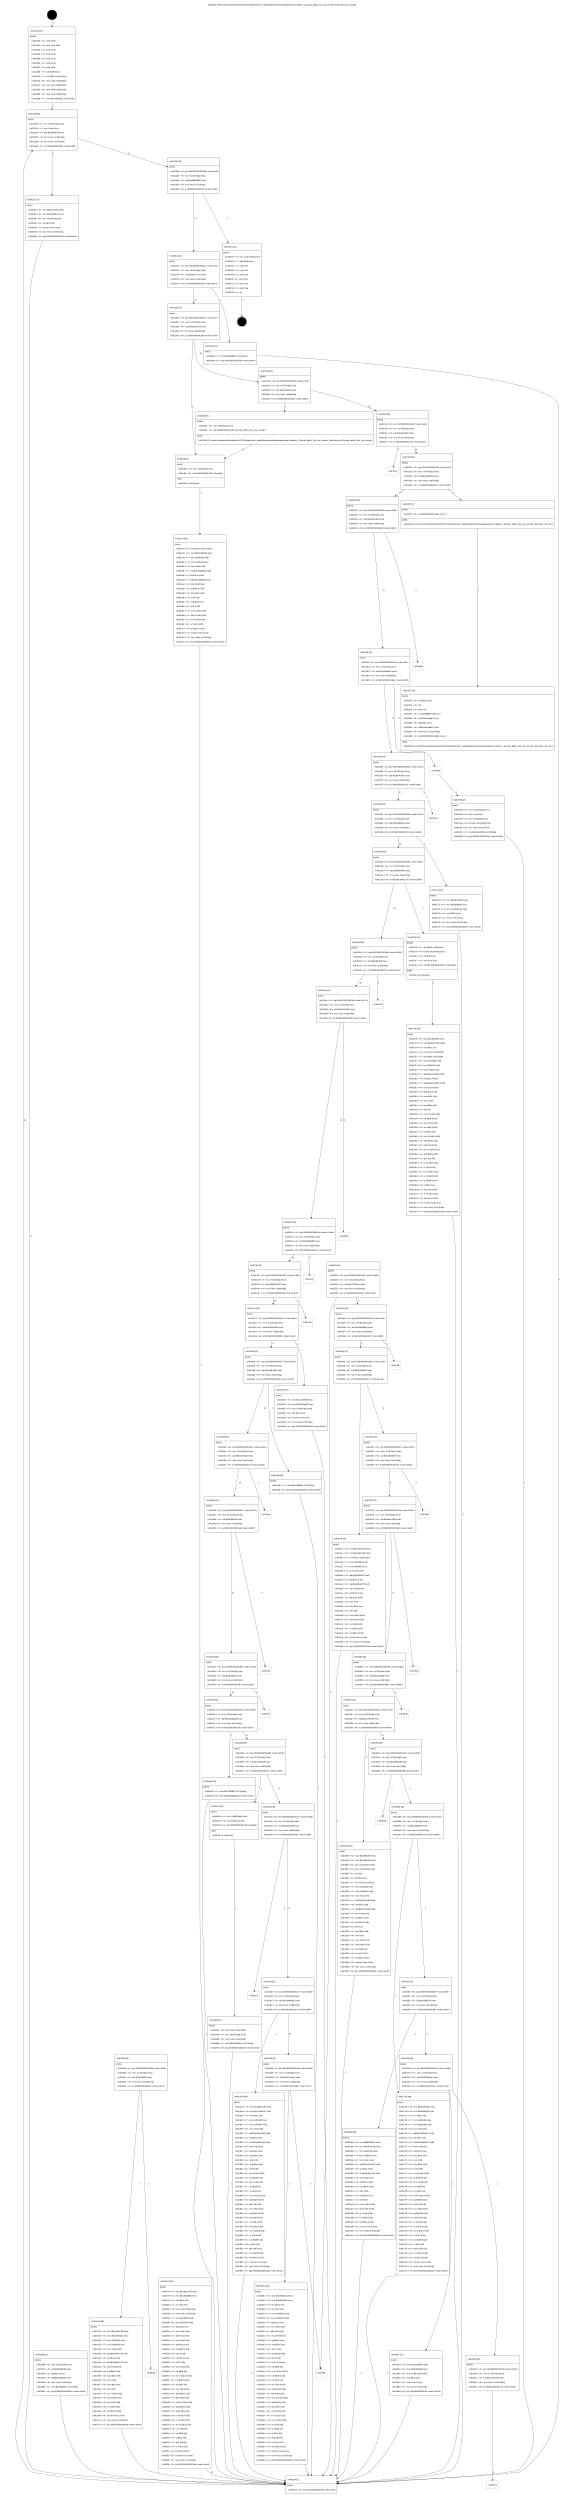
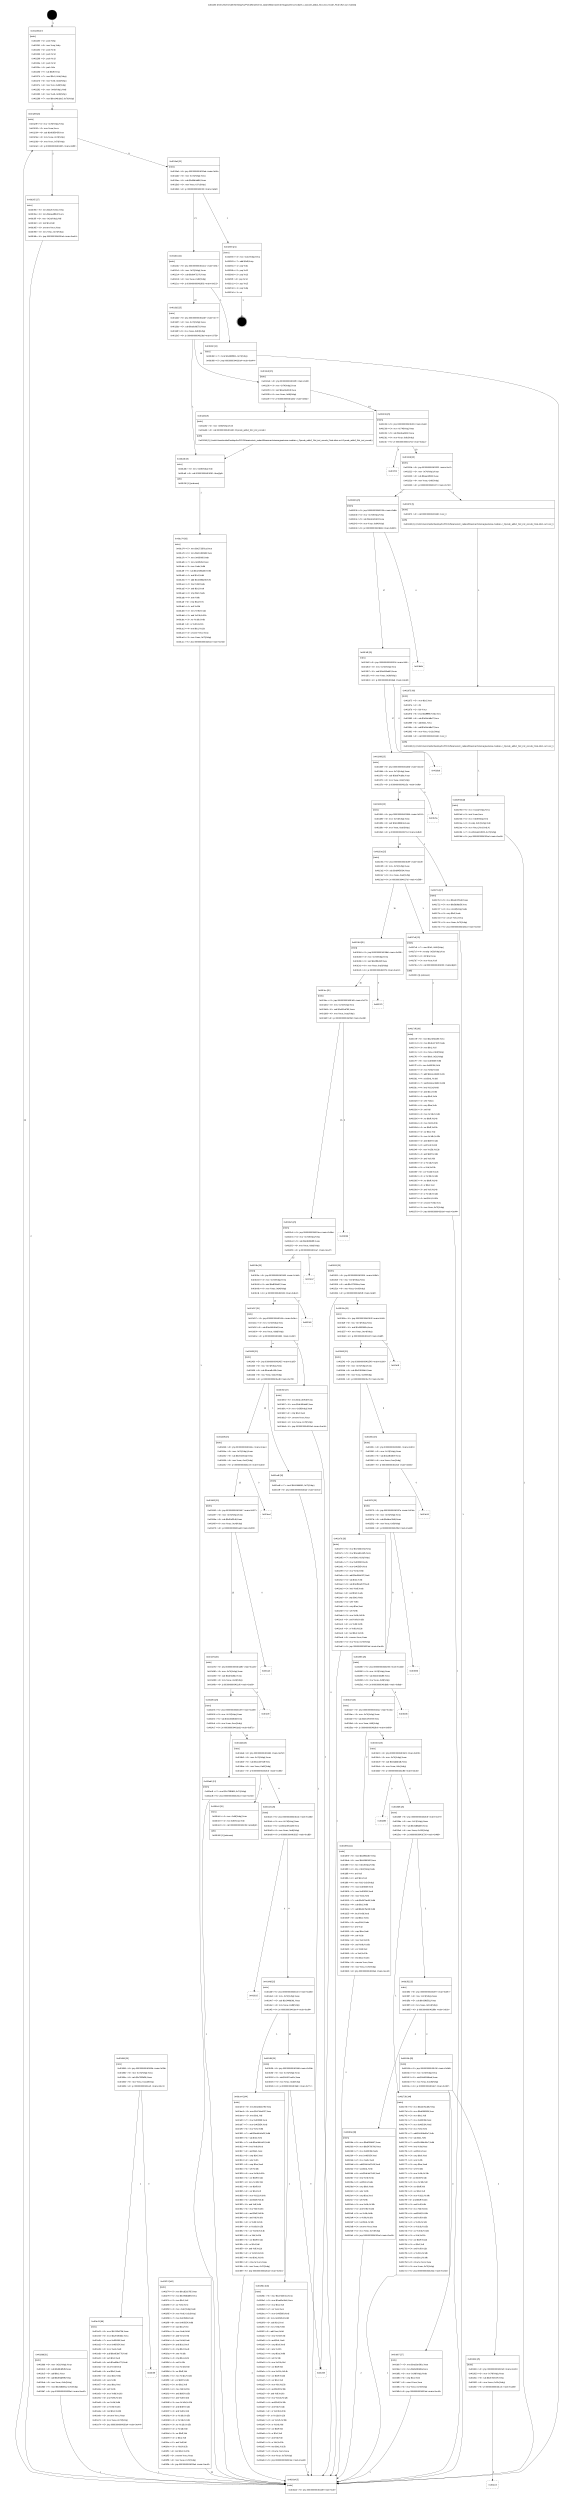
(448, 785) -> (478, 773)
(234, 2034) -> none
